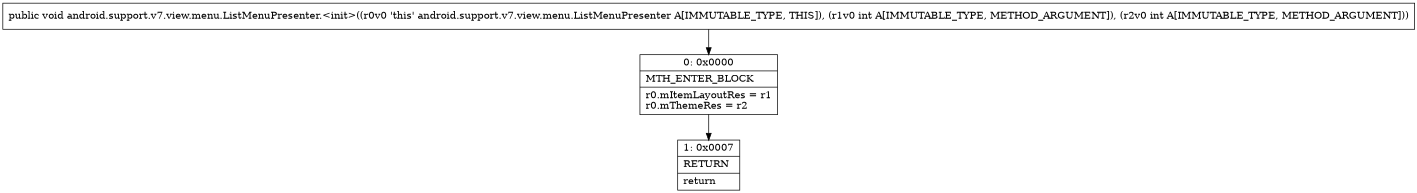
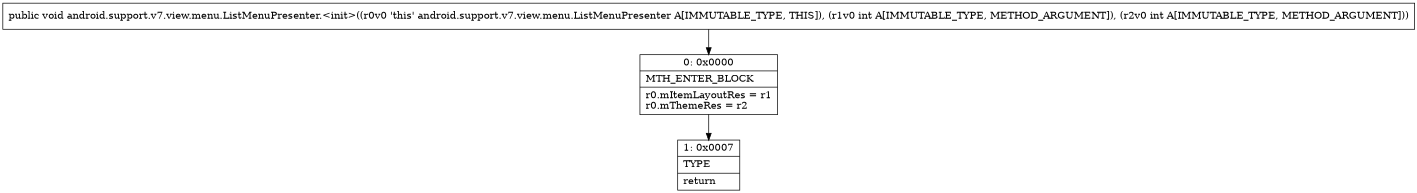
(706, 164) -> (697, 164)
